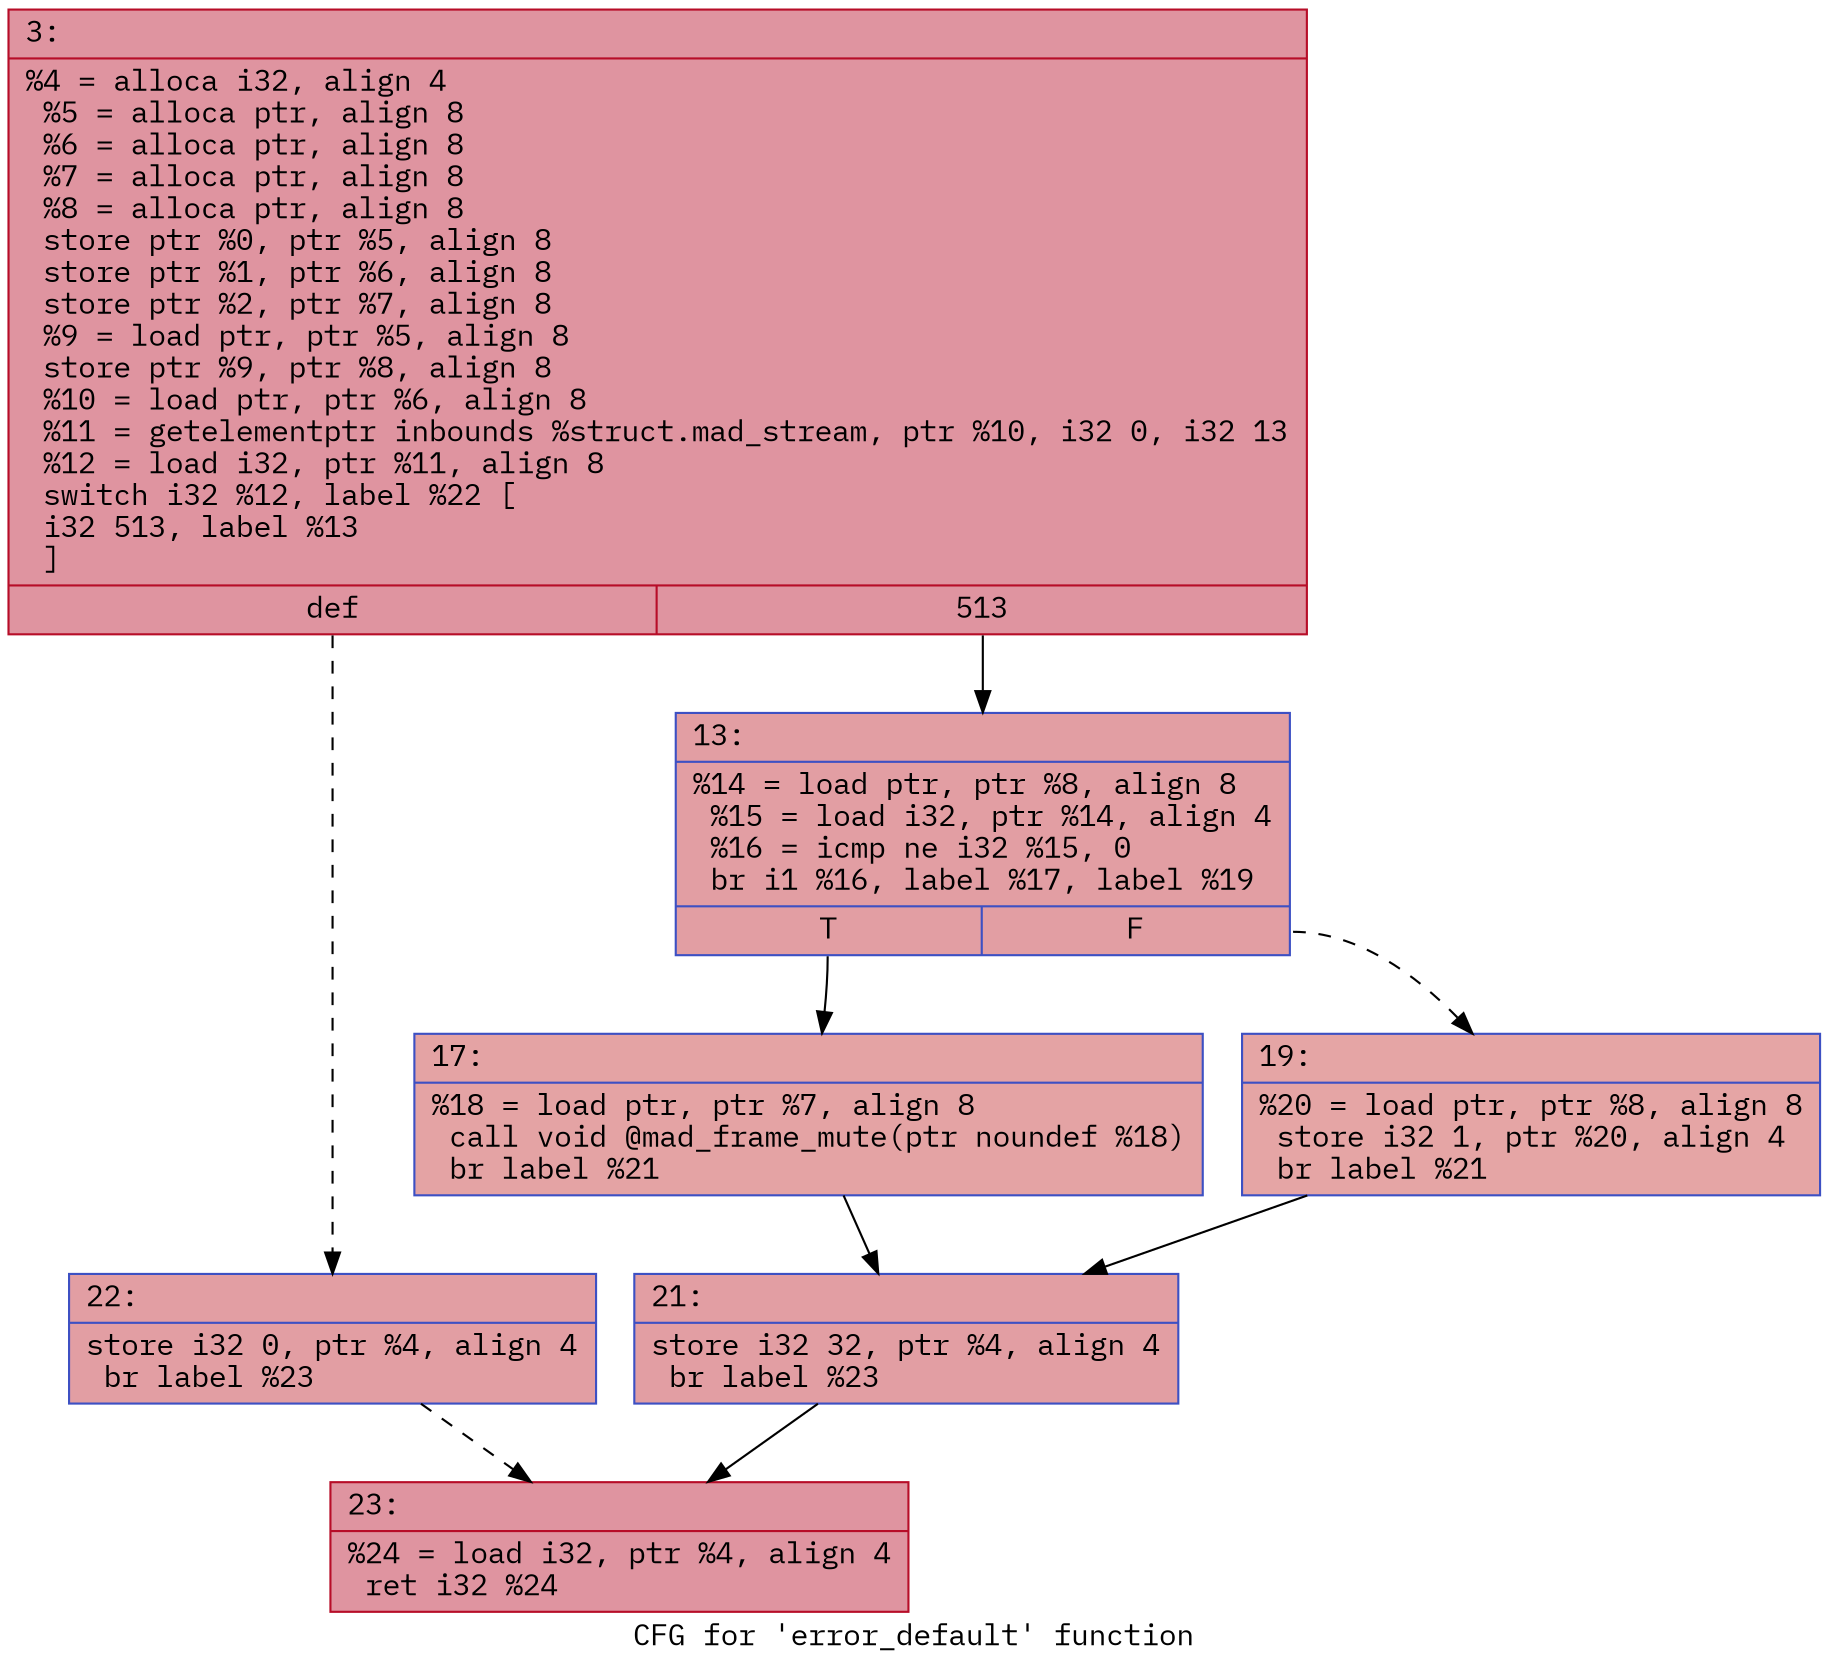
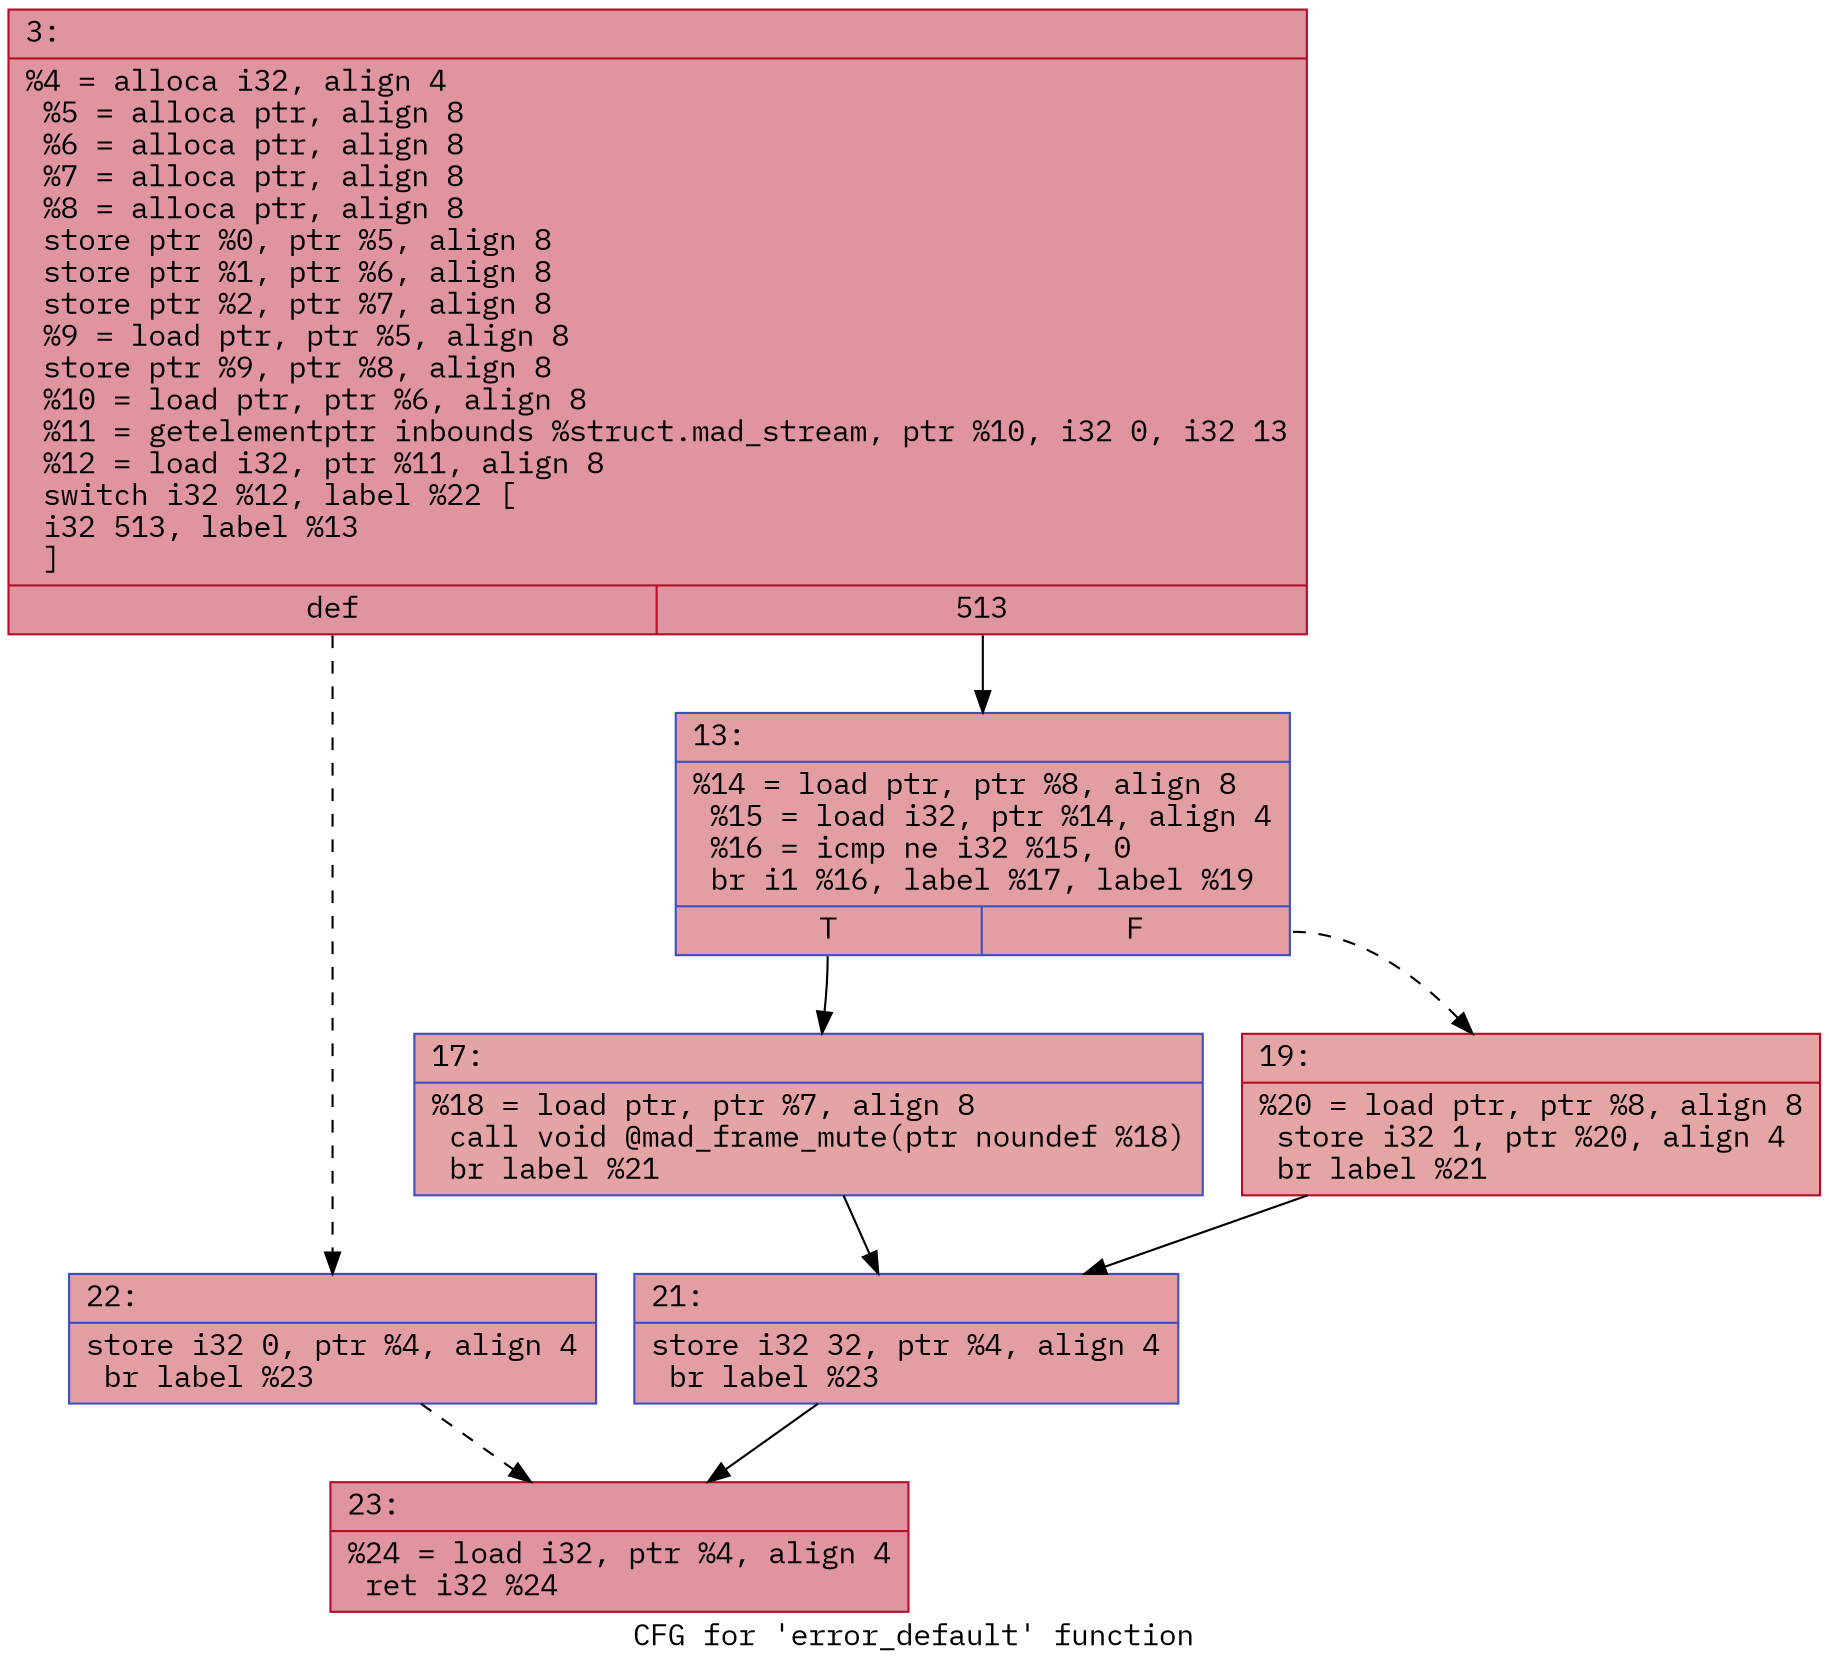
(1531, 1115) -> (1531, 1115)
